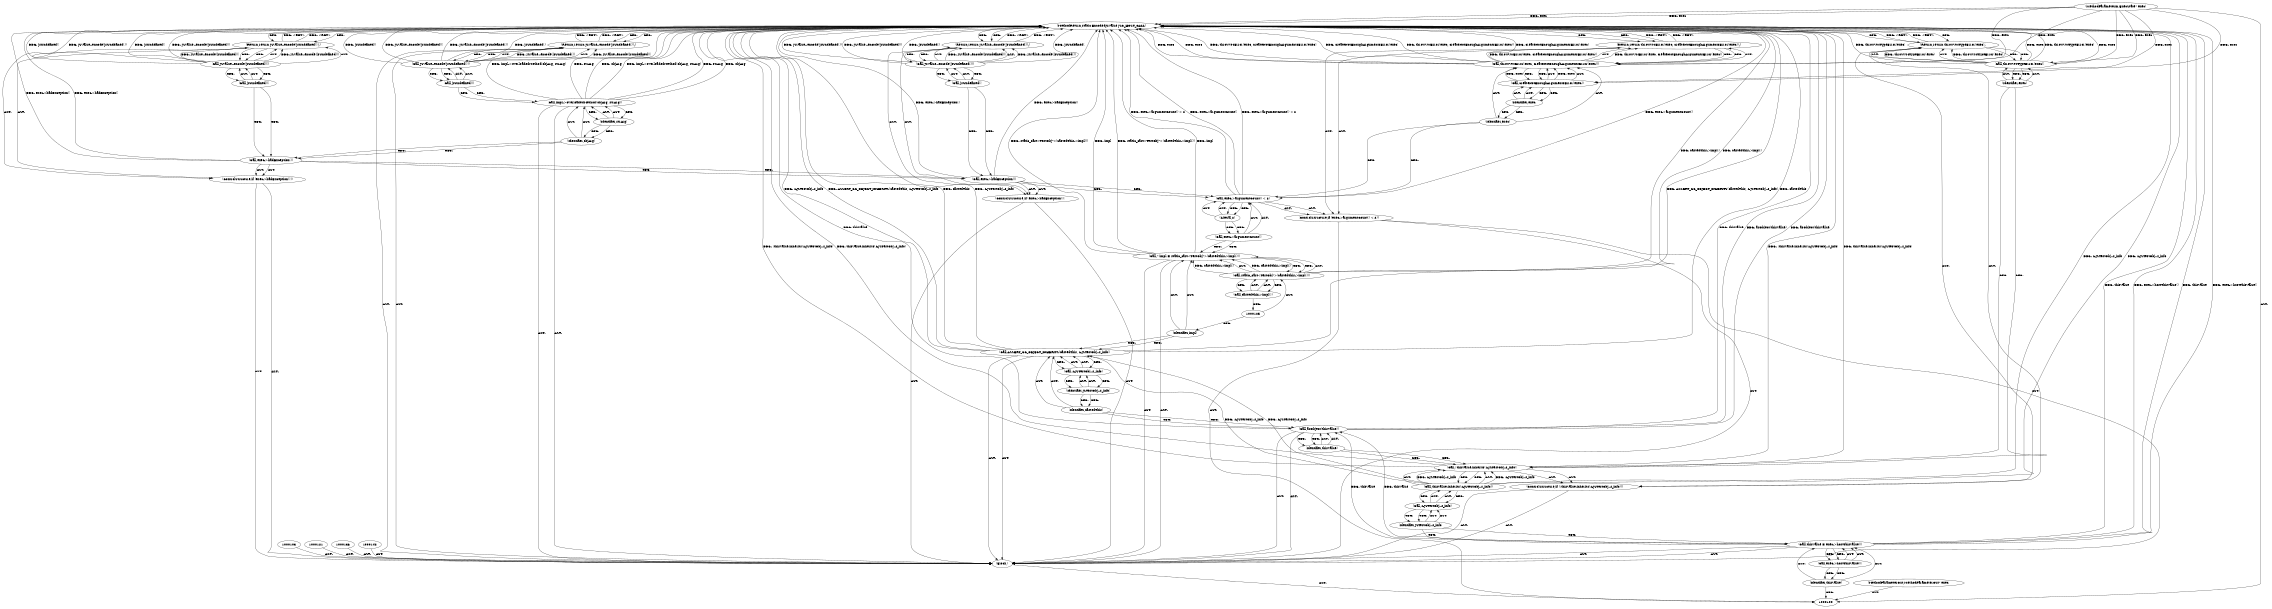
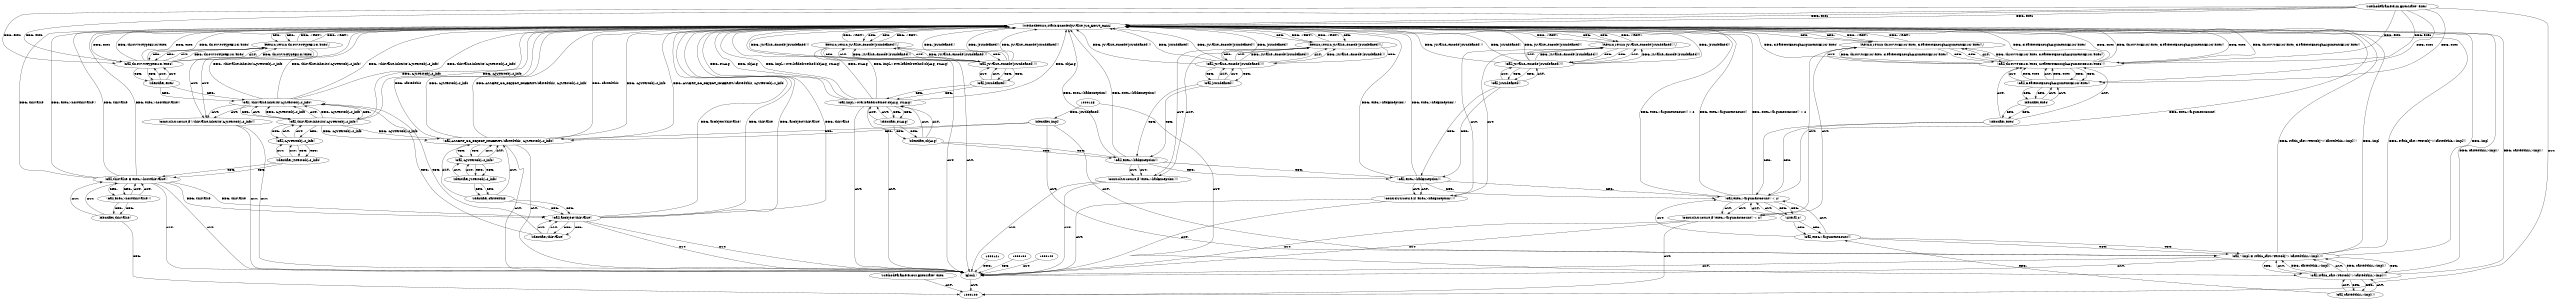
(1253, 303) -> (2100, 276)
(1228, 324) -> (1085, 112)
(289, 545) -> none
(351, 554) -> (988, 266)
(368, 554) -> (1006, 266)
(1909, 583) -> (913, 276)
